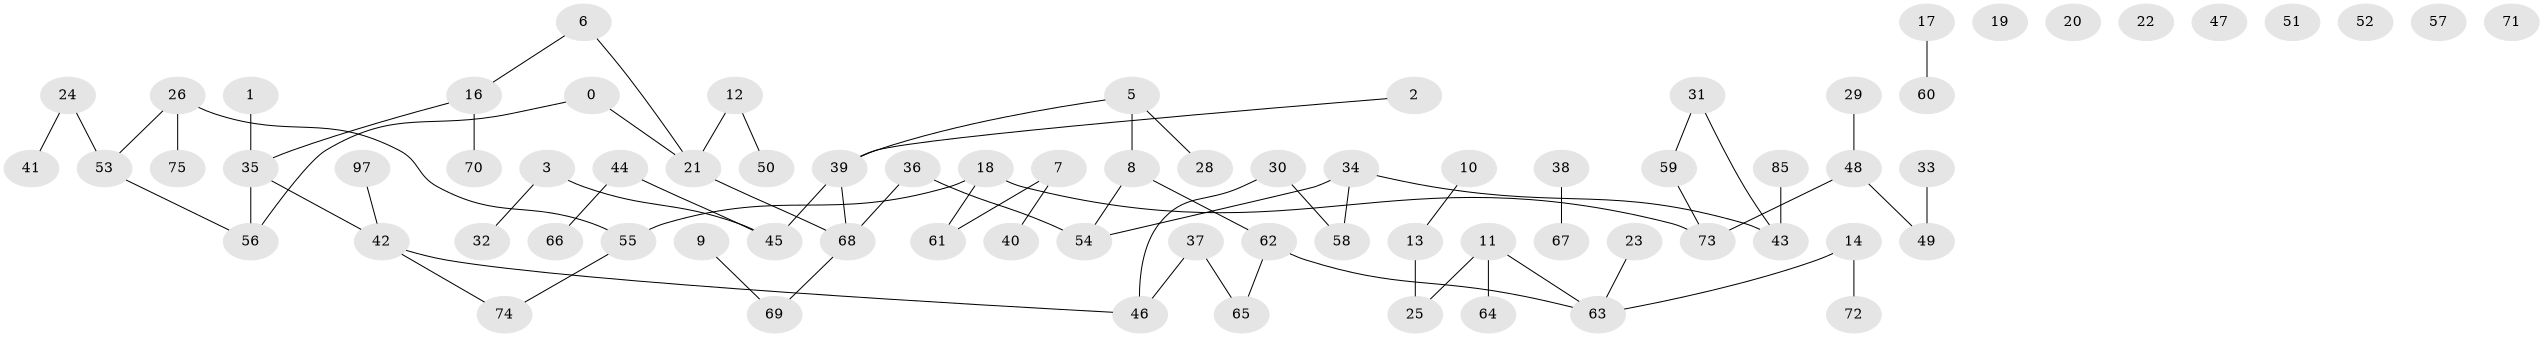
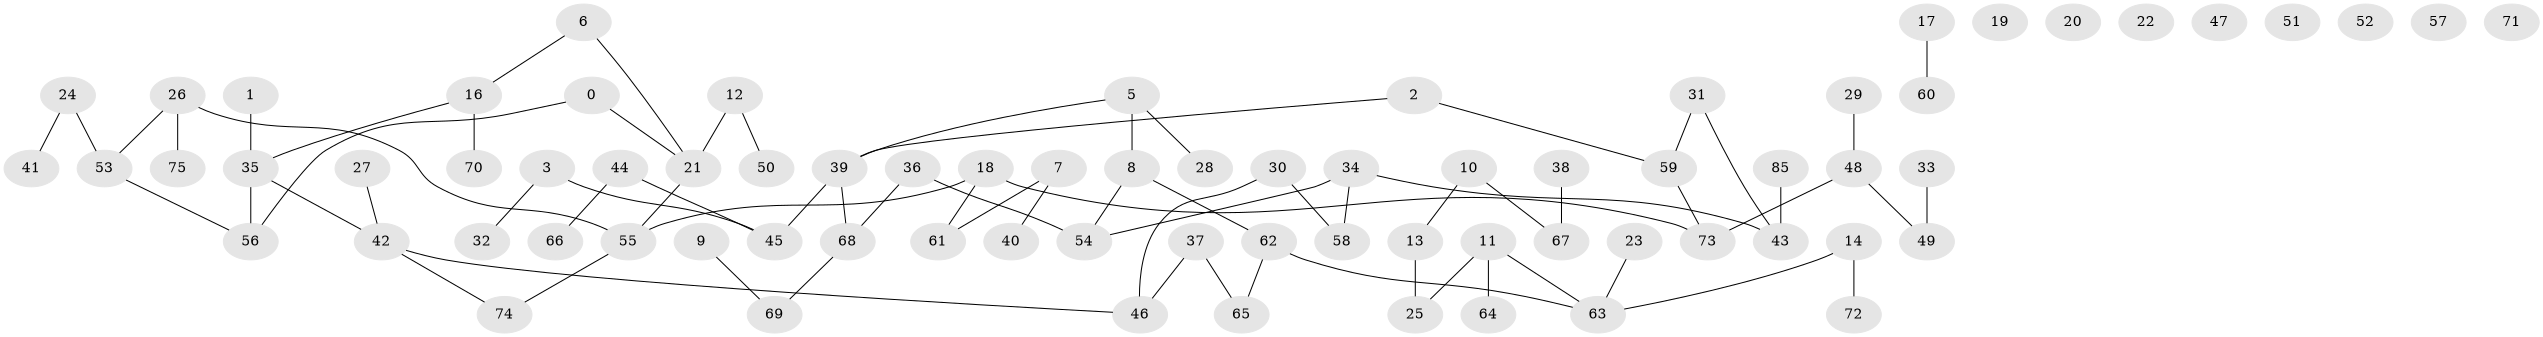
none -> (1542, 132)
(362, 169) -> (362, 169)
(759, 200) -> (667, 199)
none -> (1517, 206)
